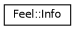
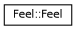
(37, 15) -> (38, 15)
